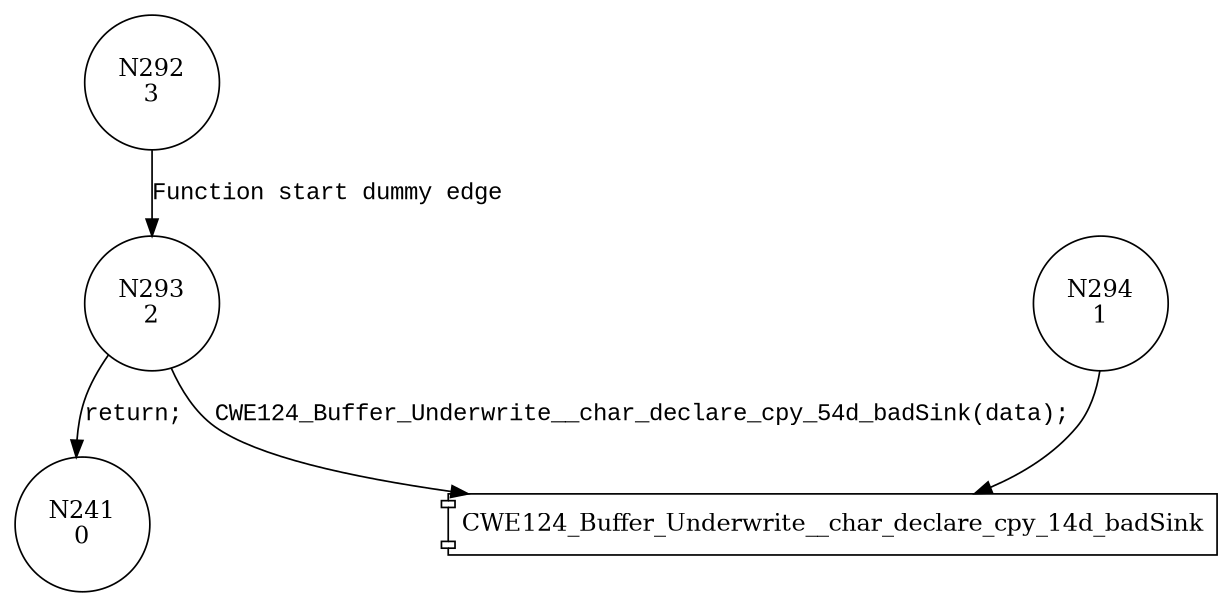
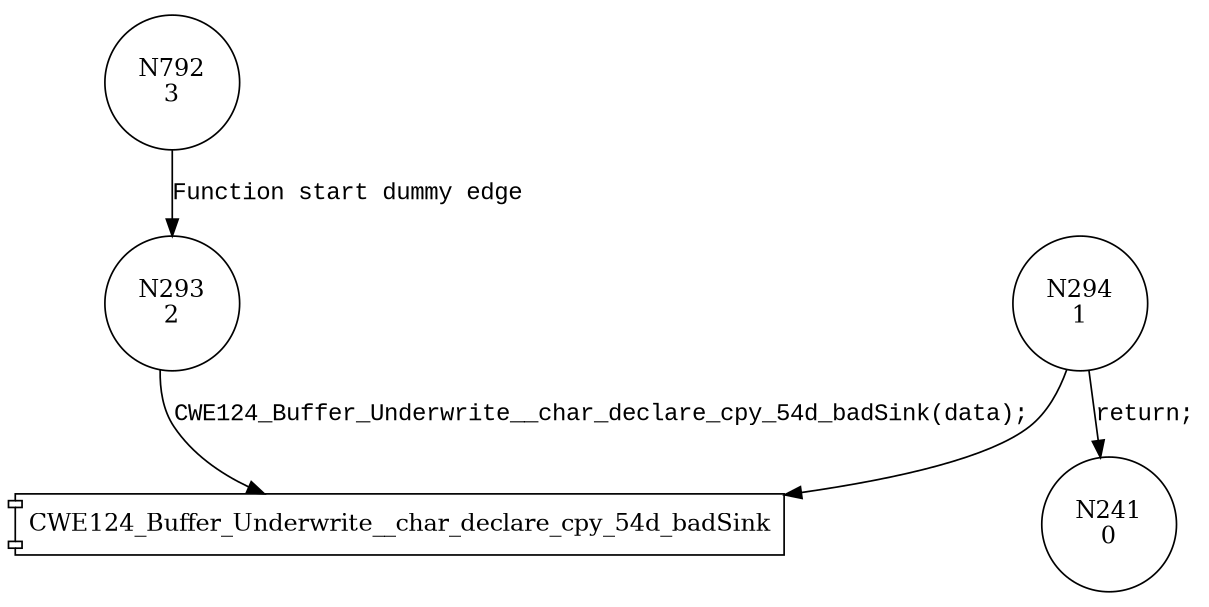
(152, 82) -> (172, 82)
(86, 395) -> (1094, 405)
(833, 524) -> (400, 524)
